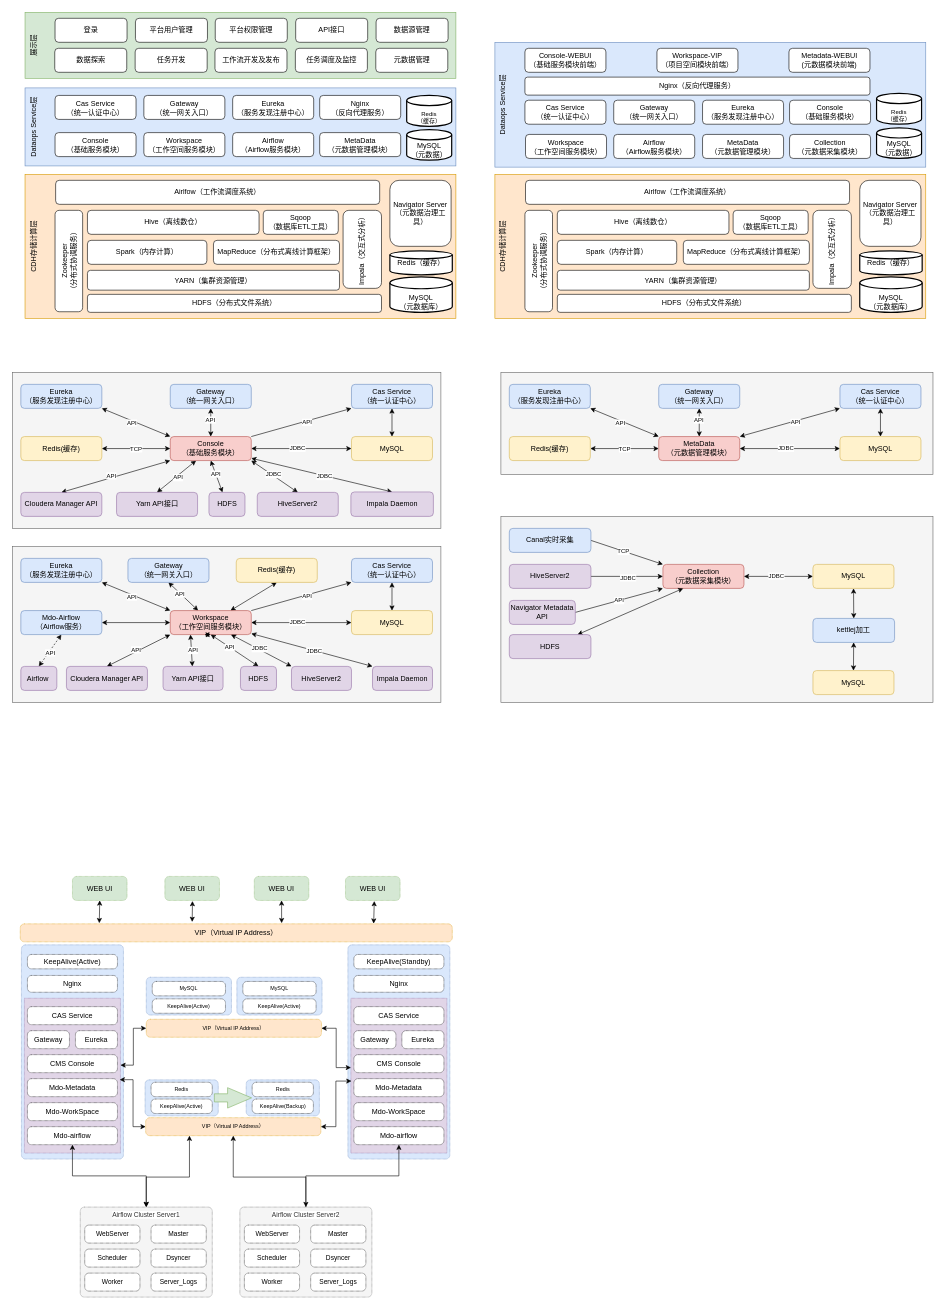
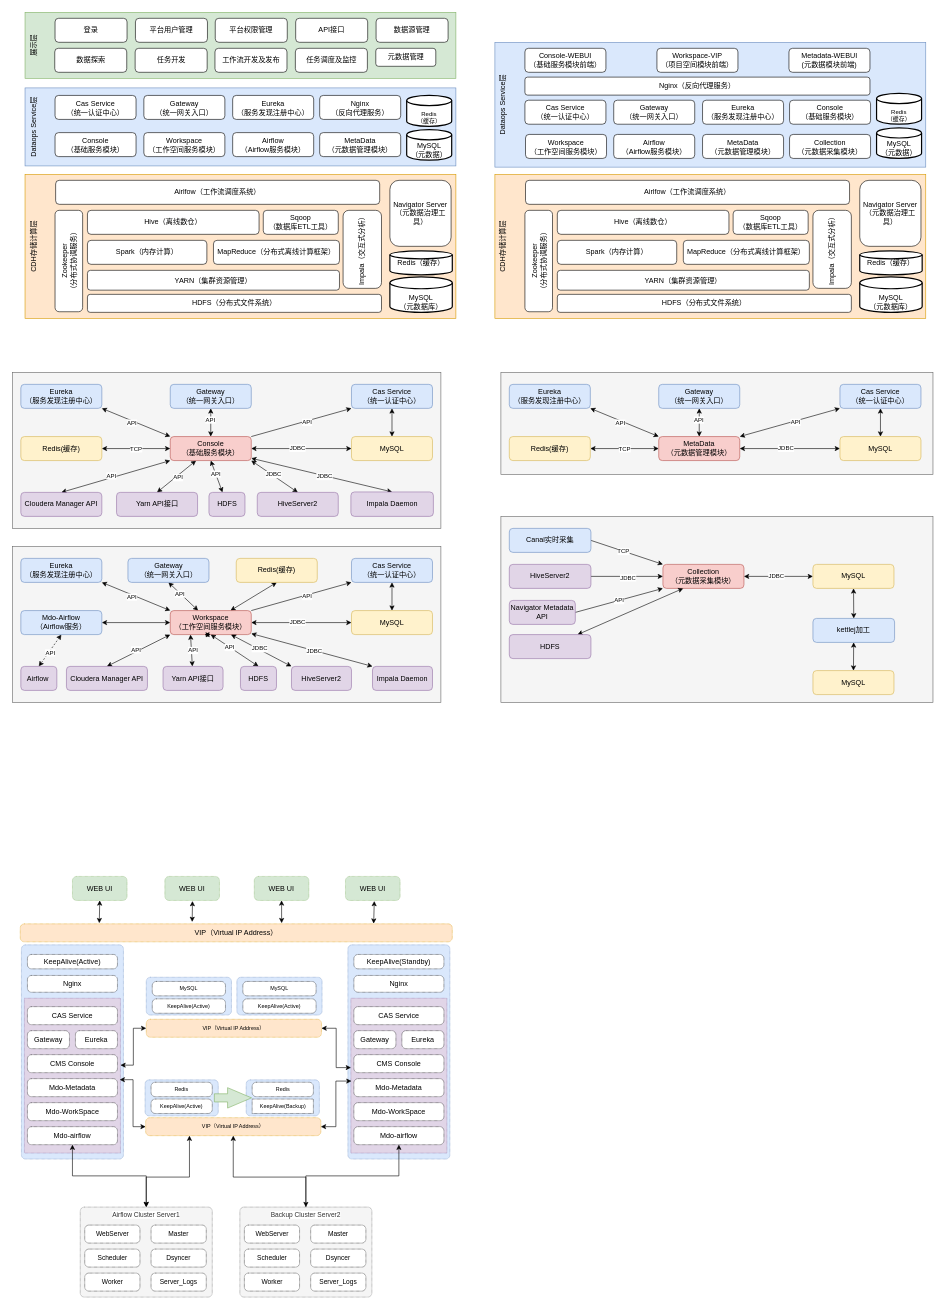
(412, 60) -> (406, 57)
(283, 1106) -> (283, 1106)
(306, 1215) -> (306, 1215)
